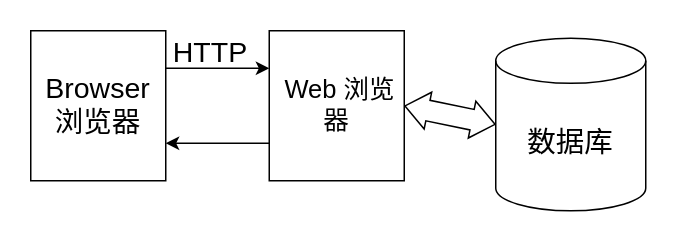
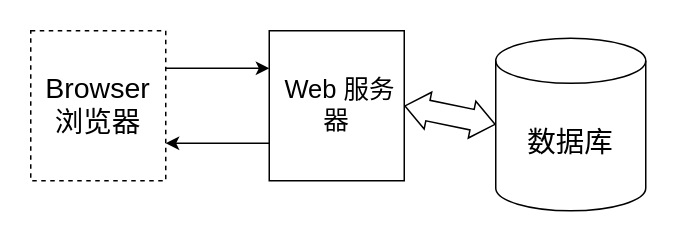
(211, 53) -> none
(98, 106) -> (98, 106)
(337, 106) -> (337, 106)
